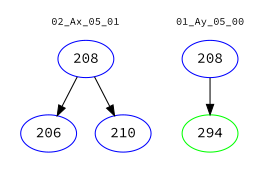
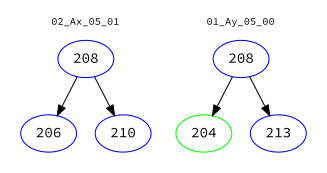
(210, 133) -> (204, 133)
none -> (278, 133)
